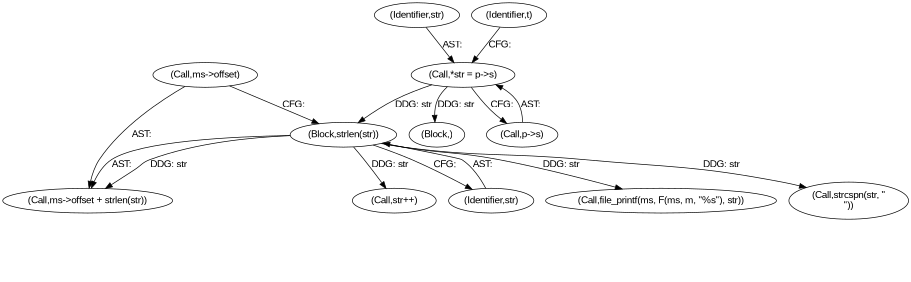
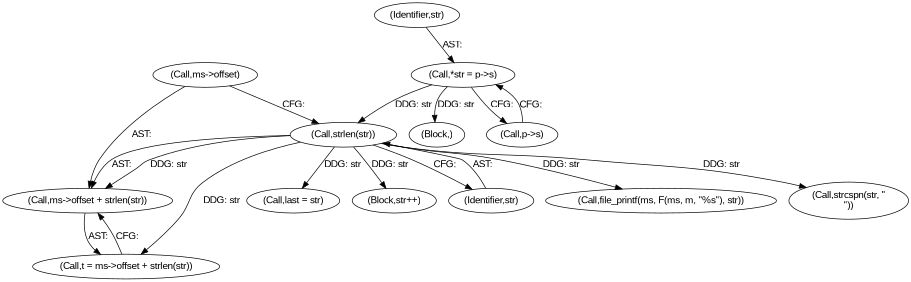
(509, 15) -> none
(532, 105) -> (532, 105)
(343, 135) -> (343, 135)
none -> (293, 201)
(394, 201) -> (394, 201)
none -> (126, 267)
